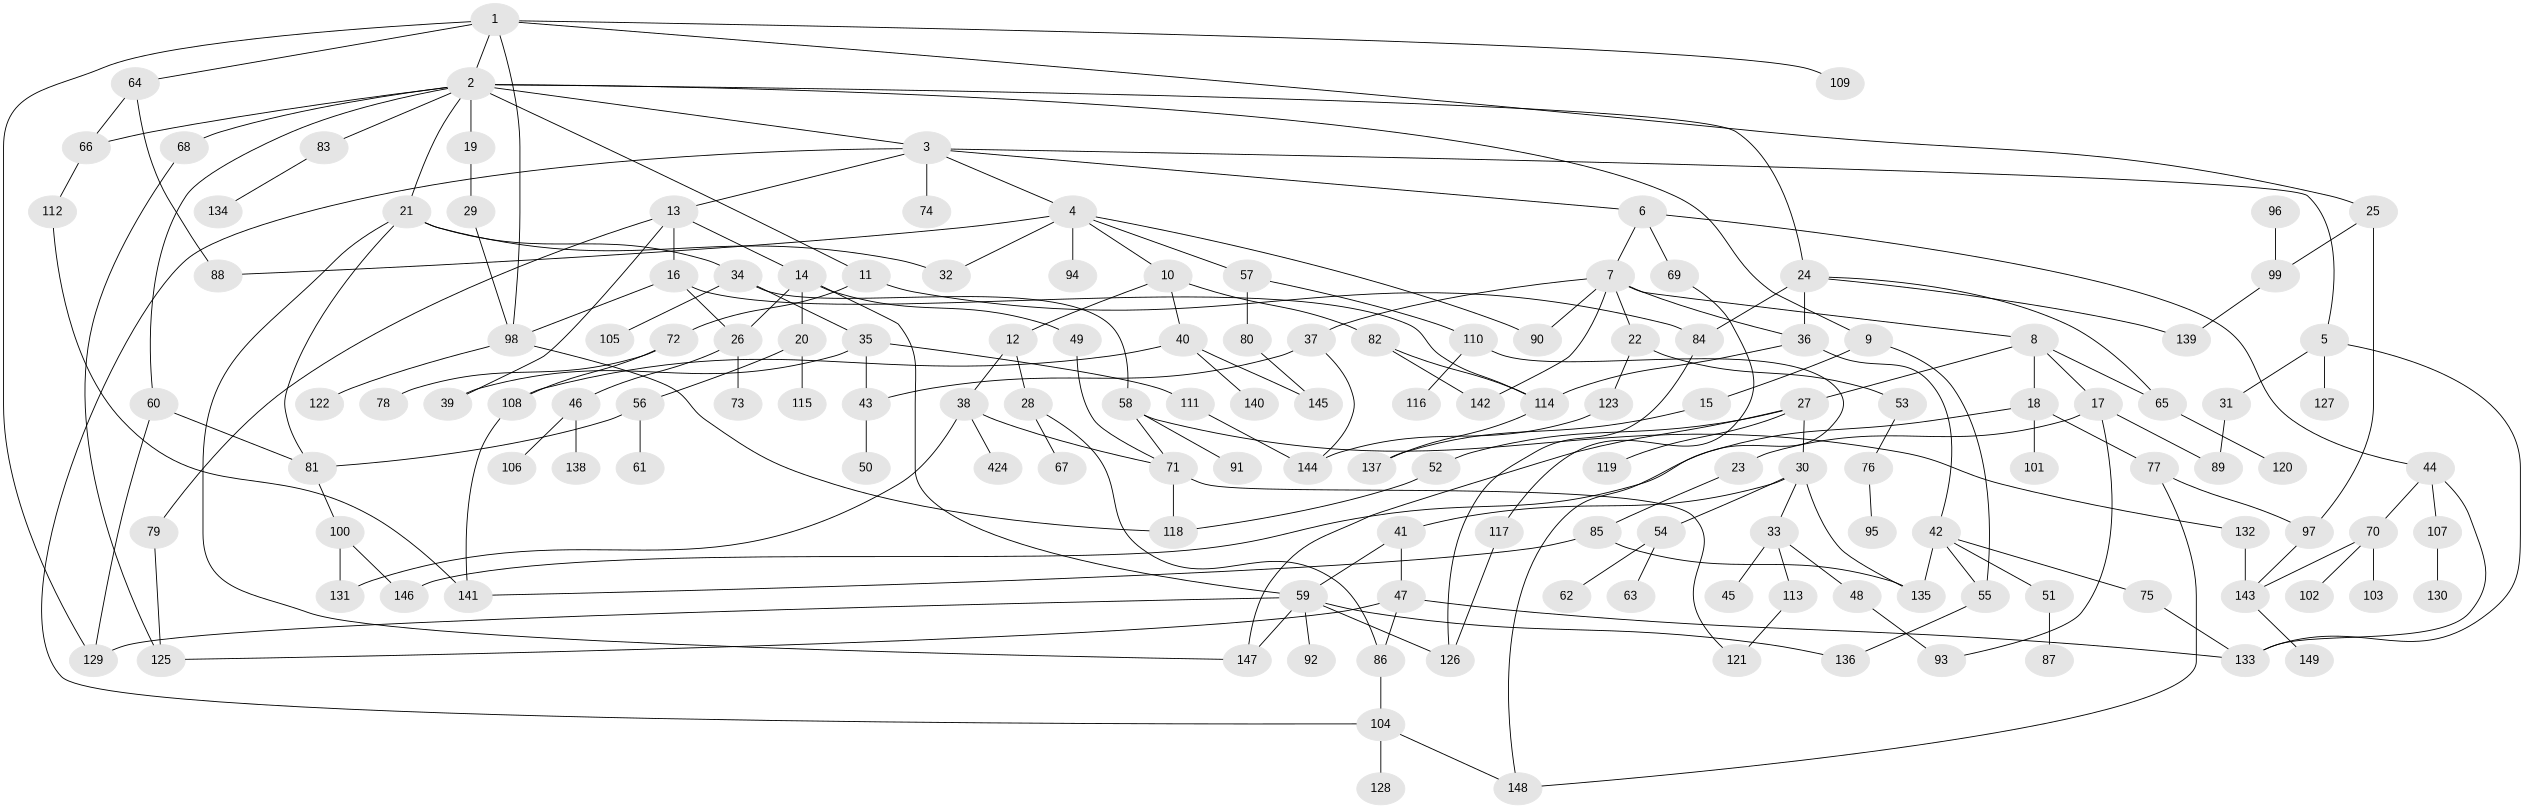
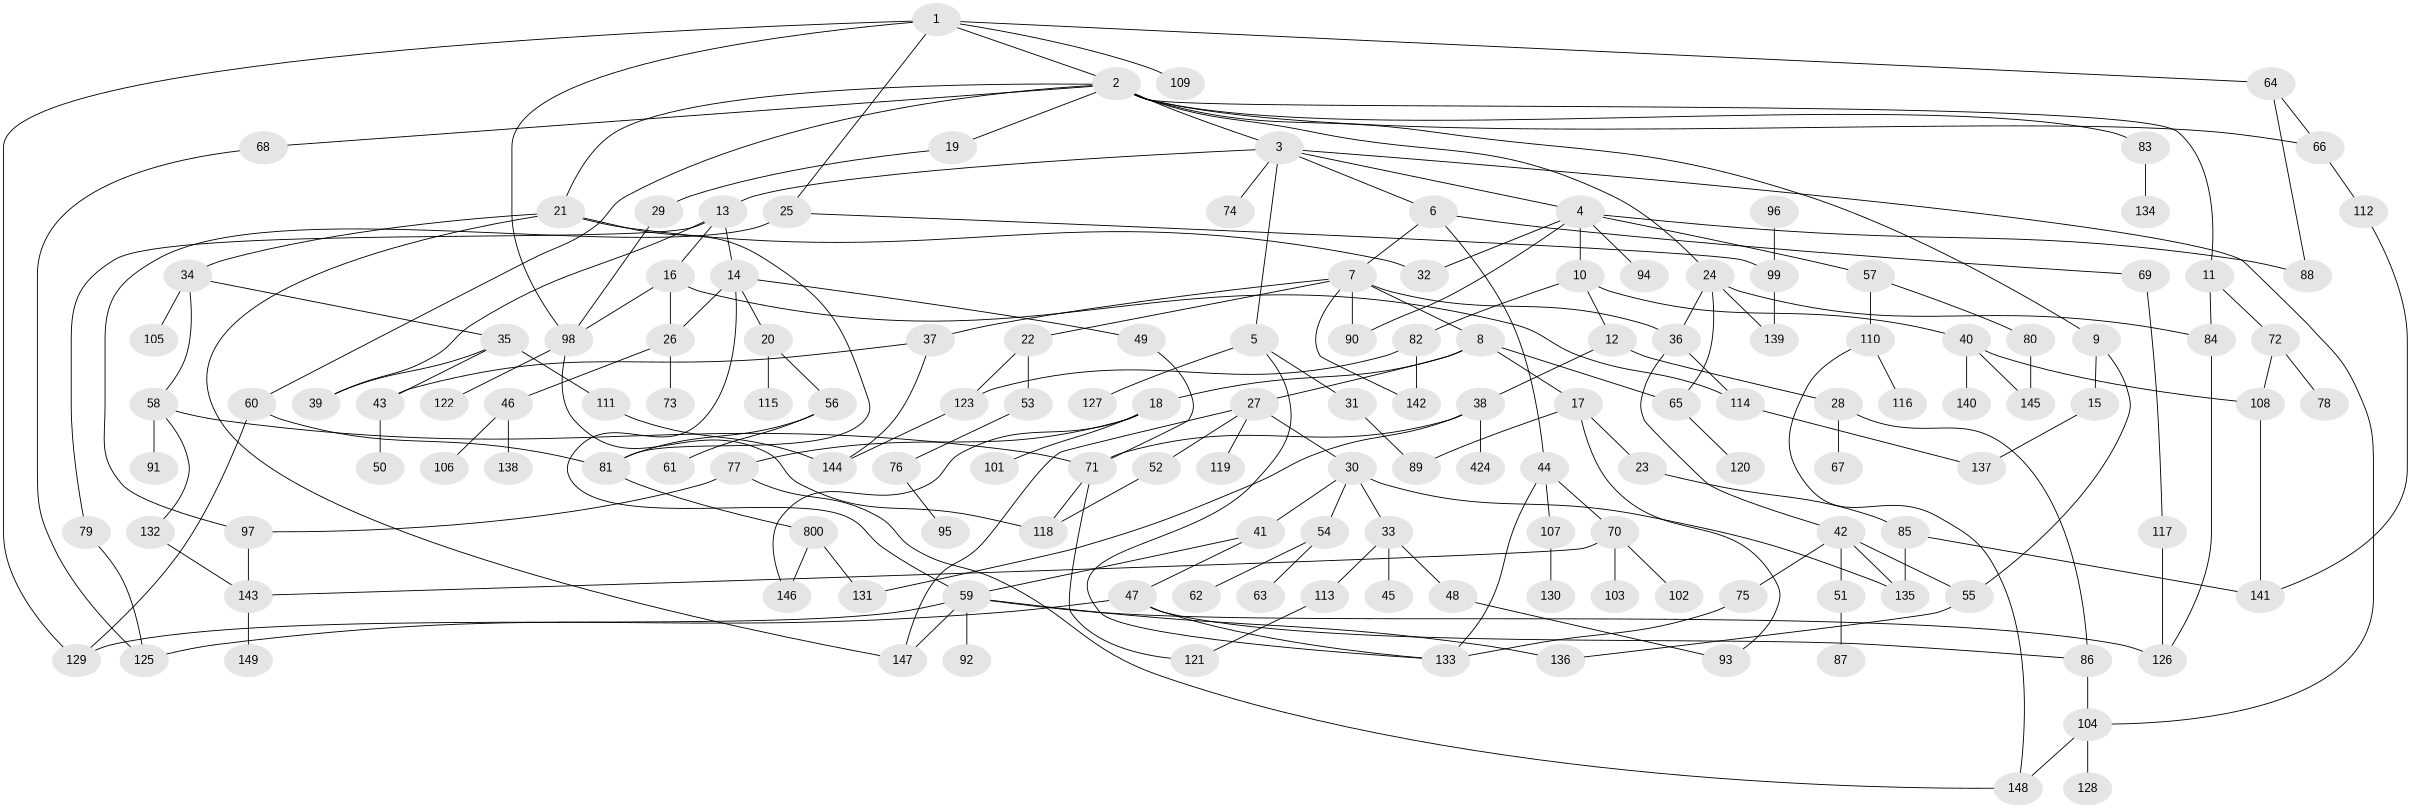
(1441, 366) -> (1190, 372)
(340, 532) -> (814, 532)
